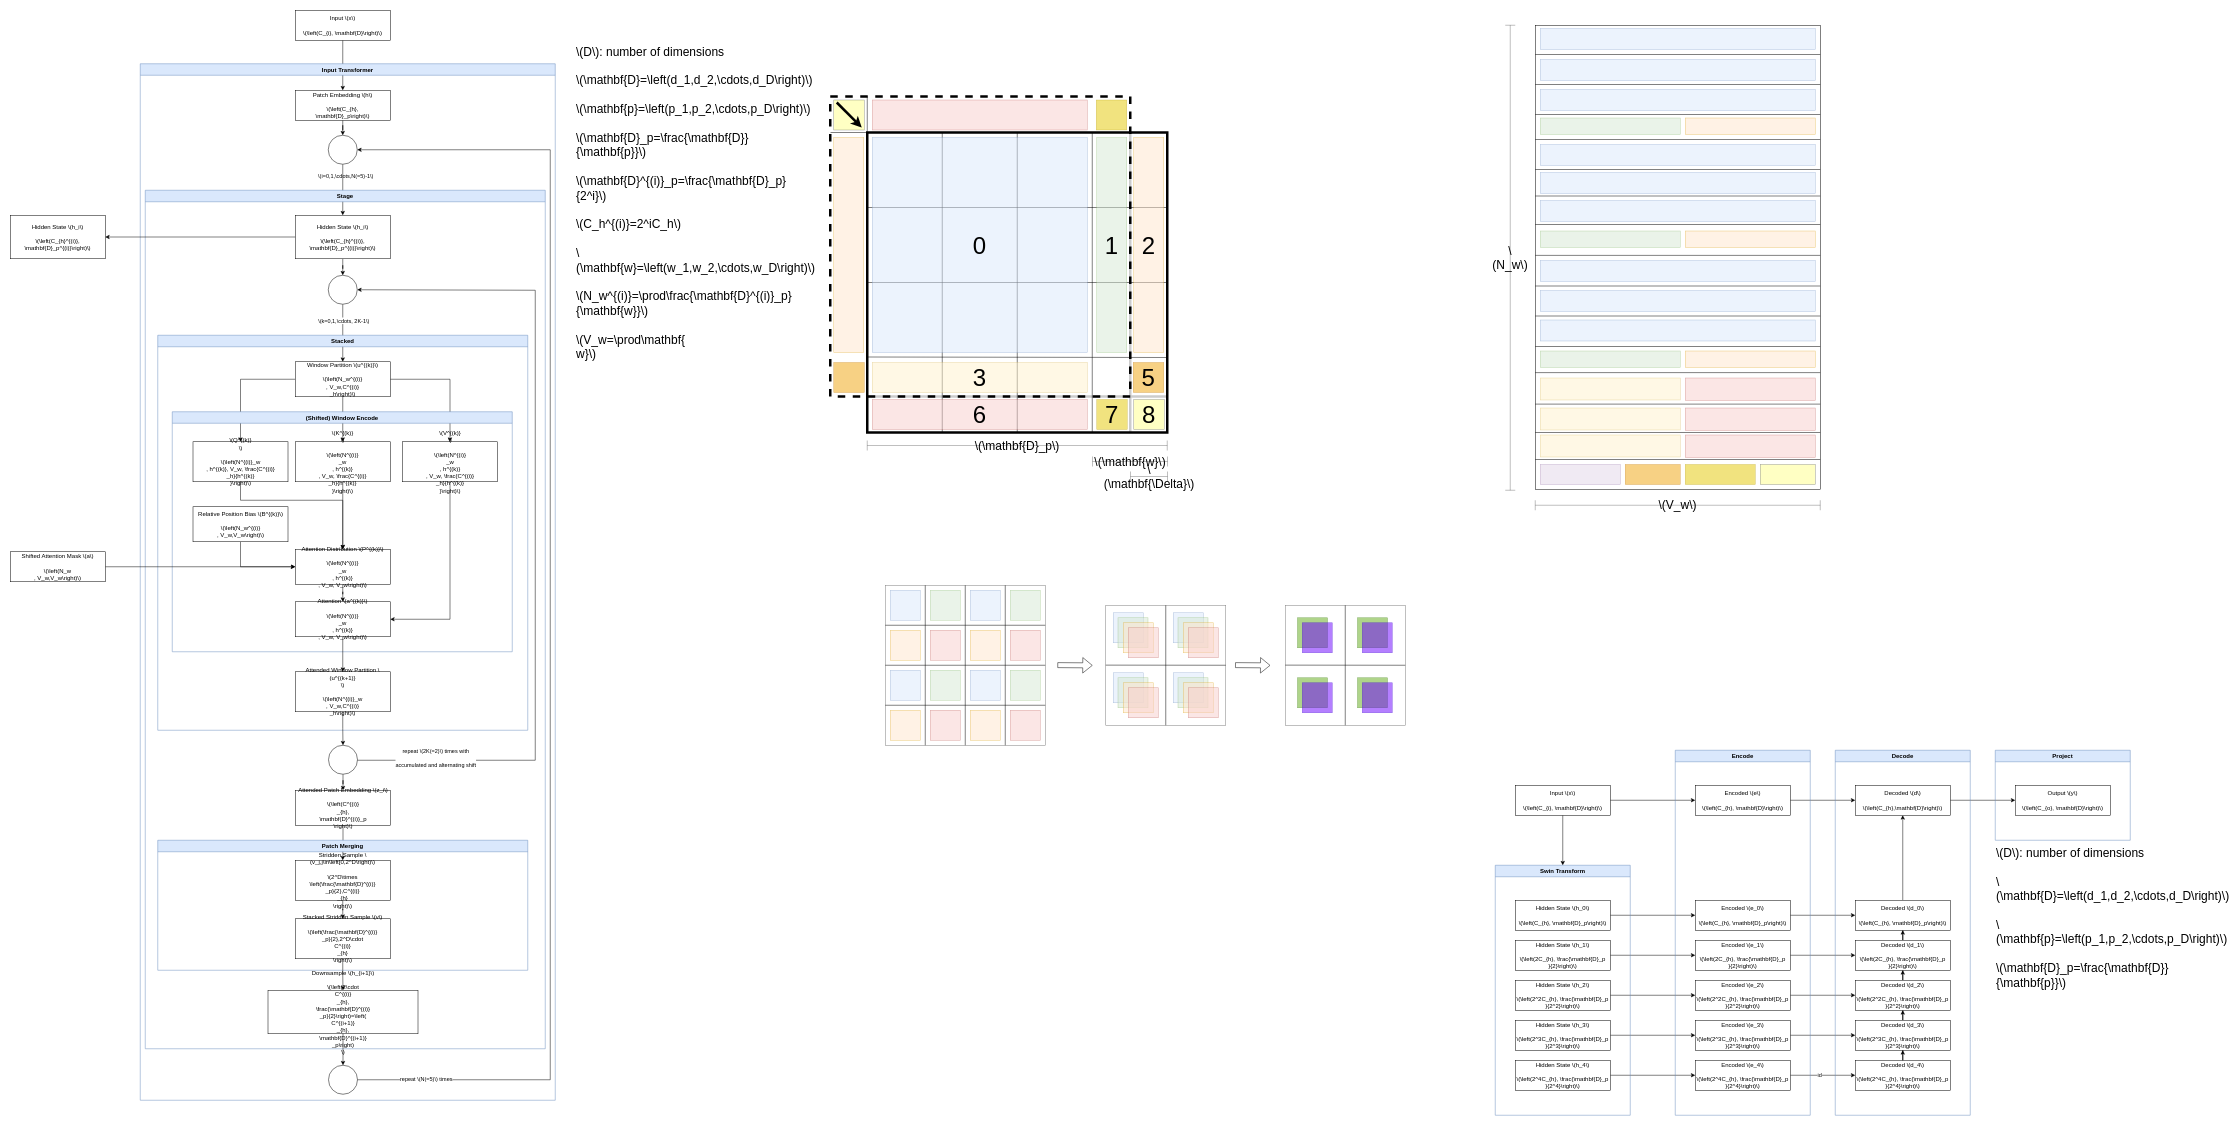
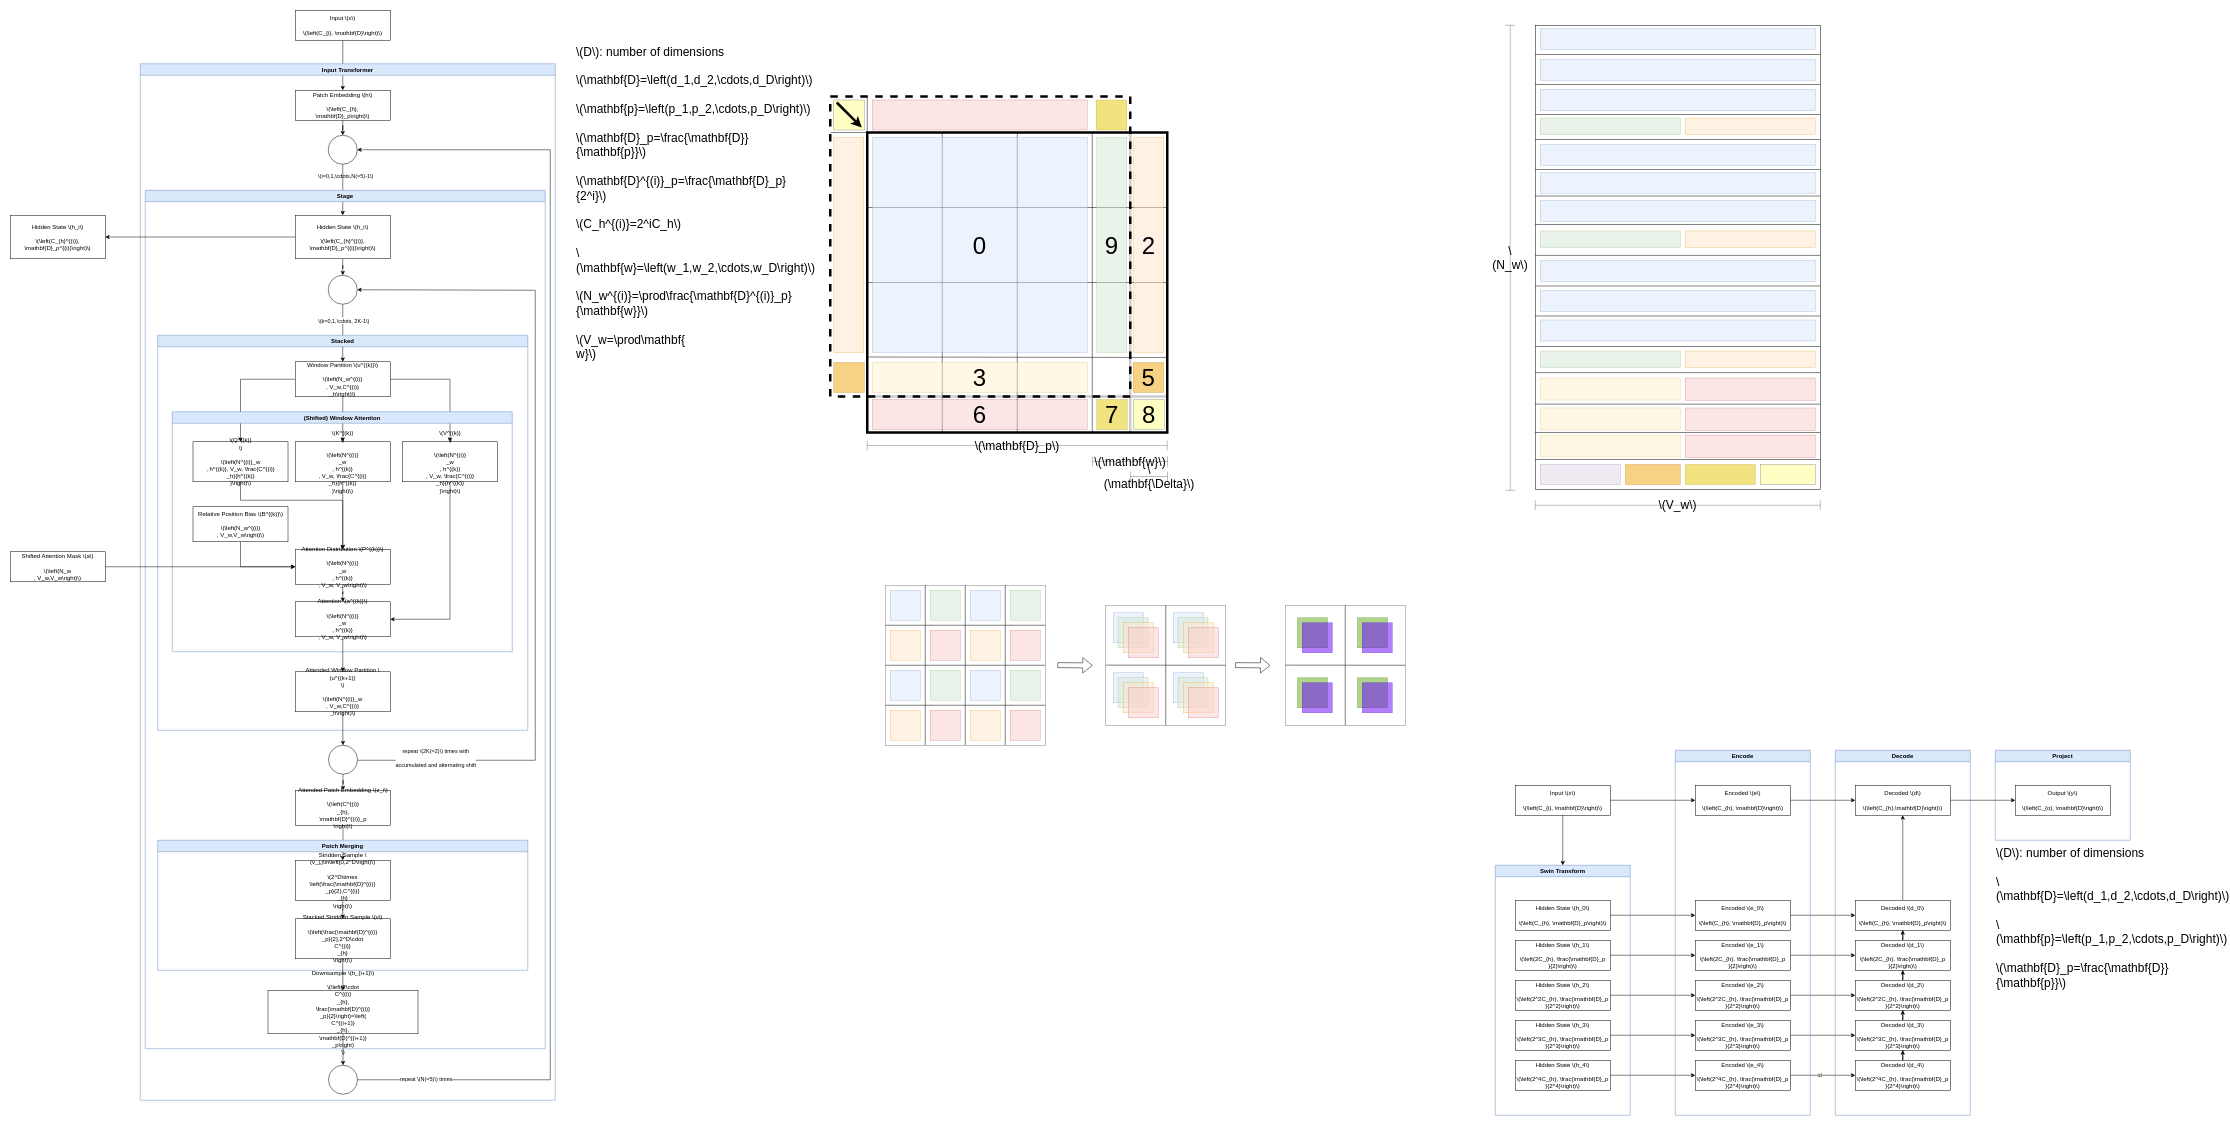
(1112, 245) -> (1112, 245)
(342, 418) -> (342, 418)
